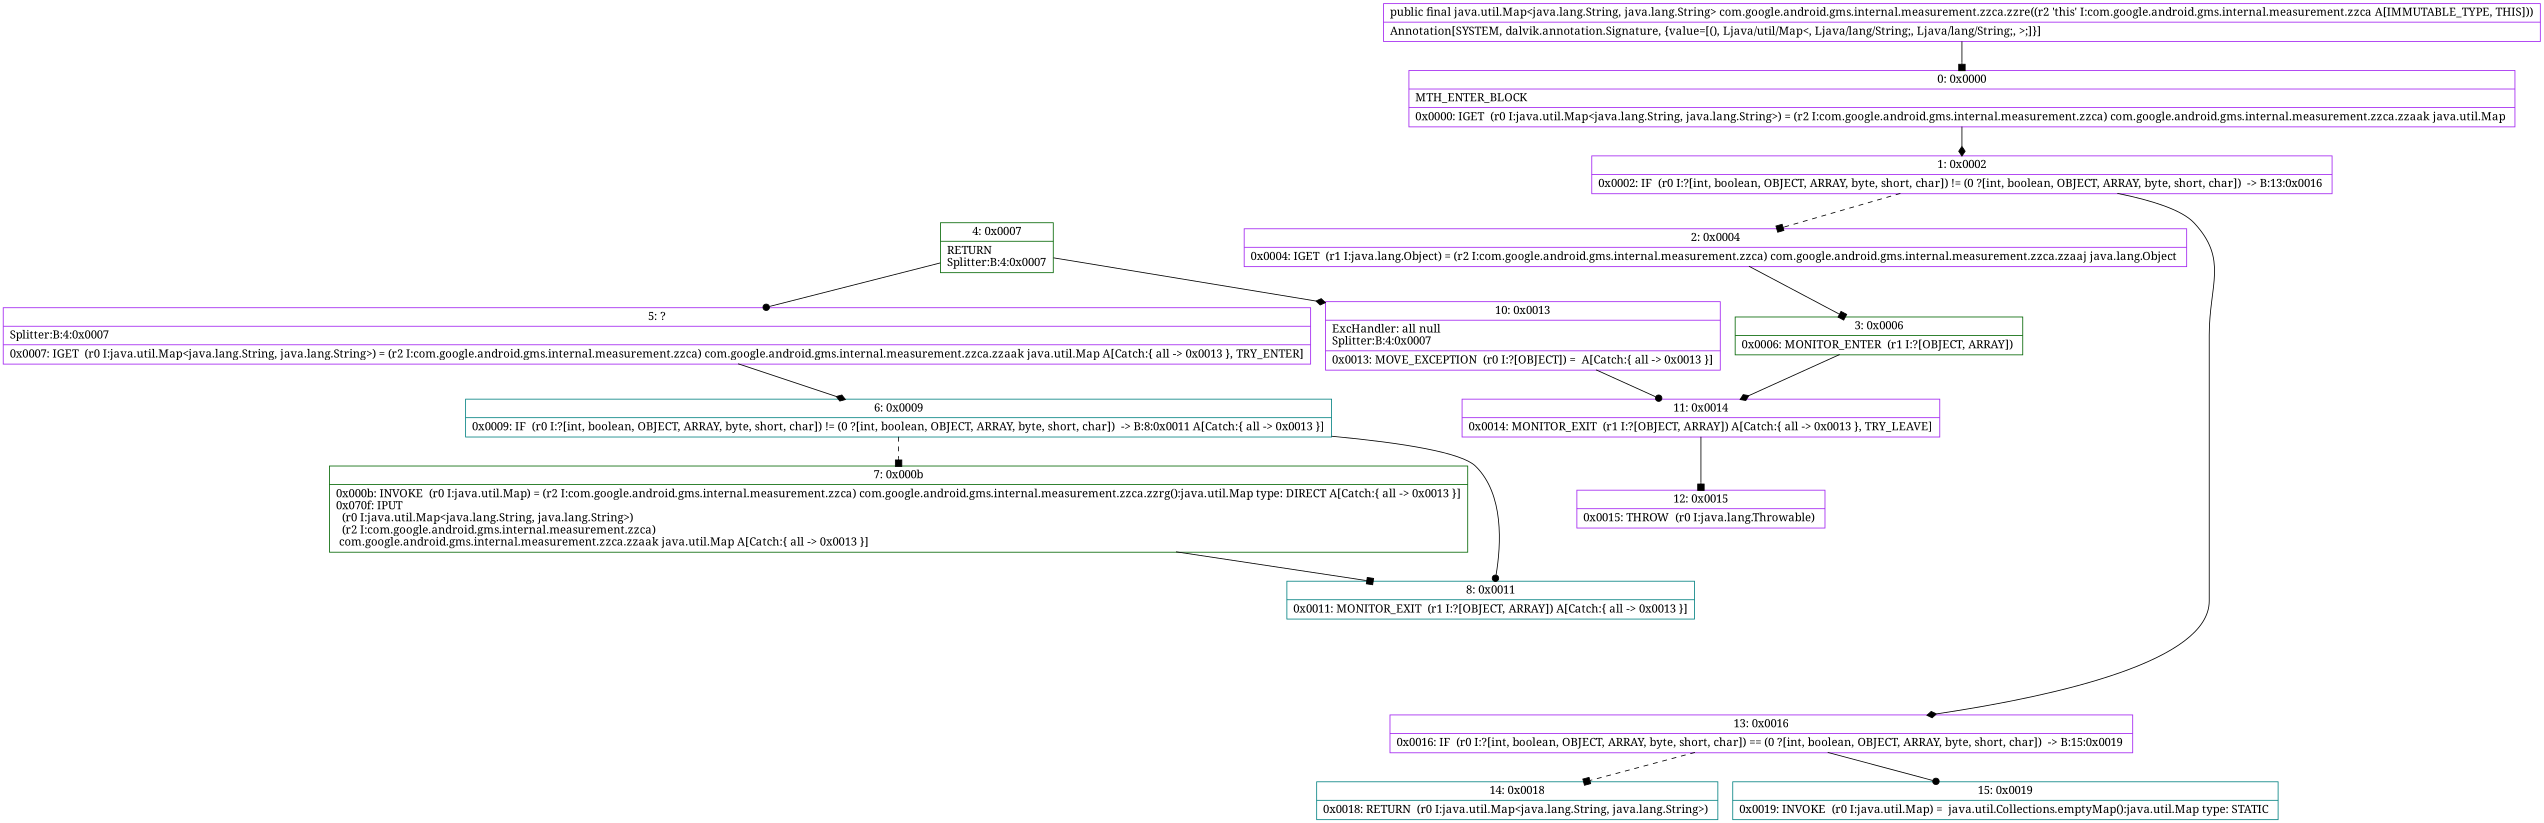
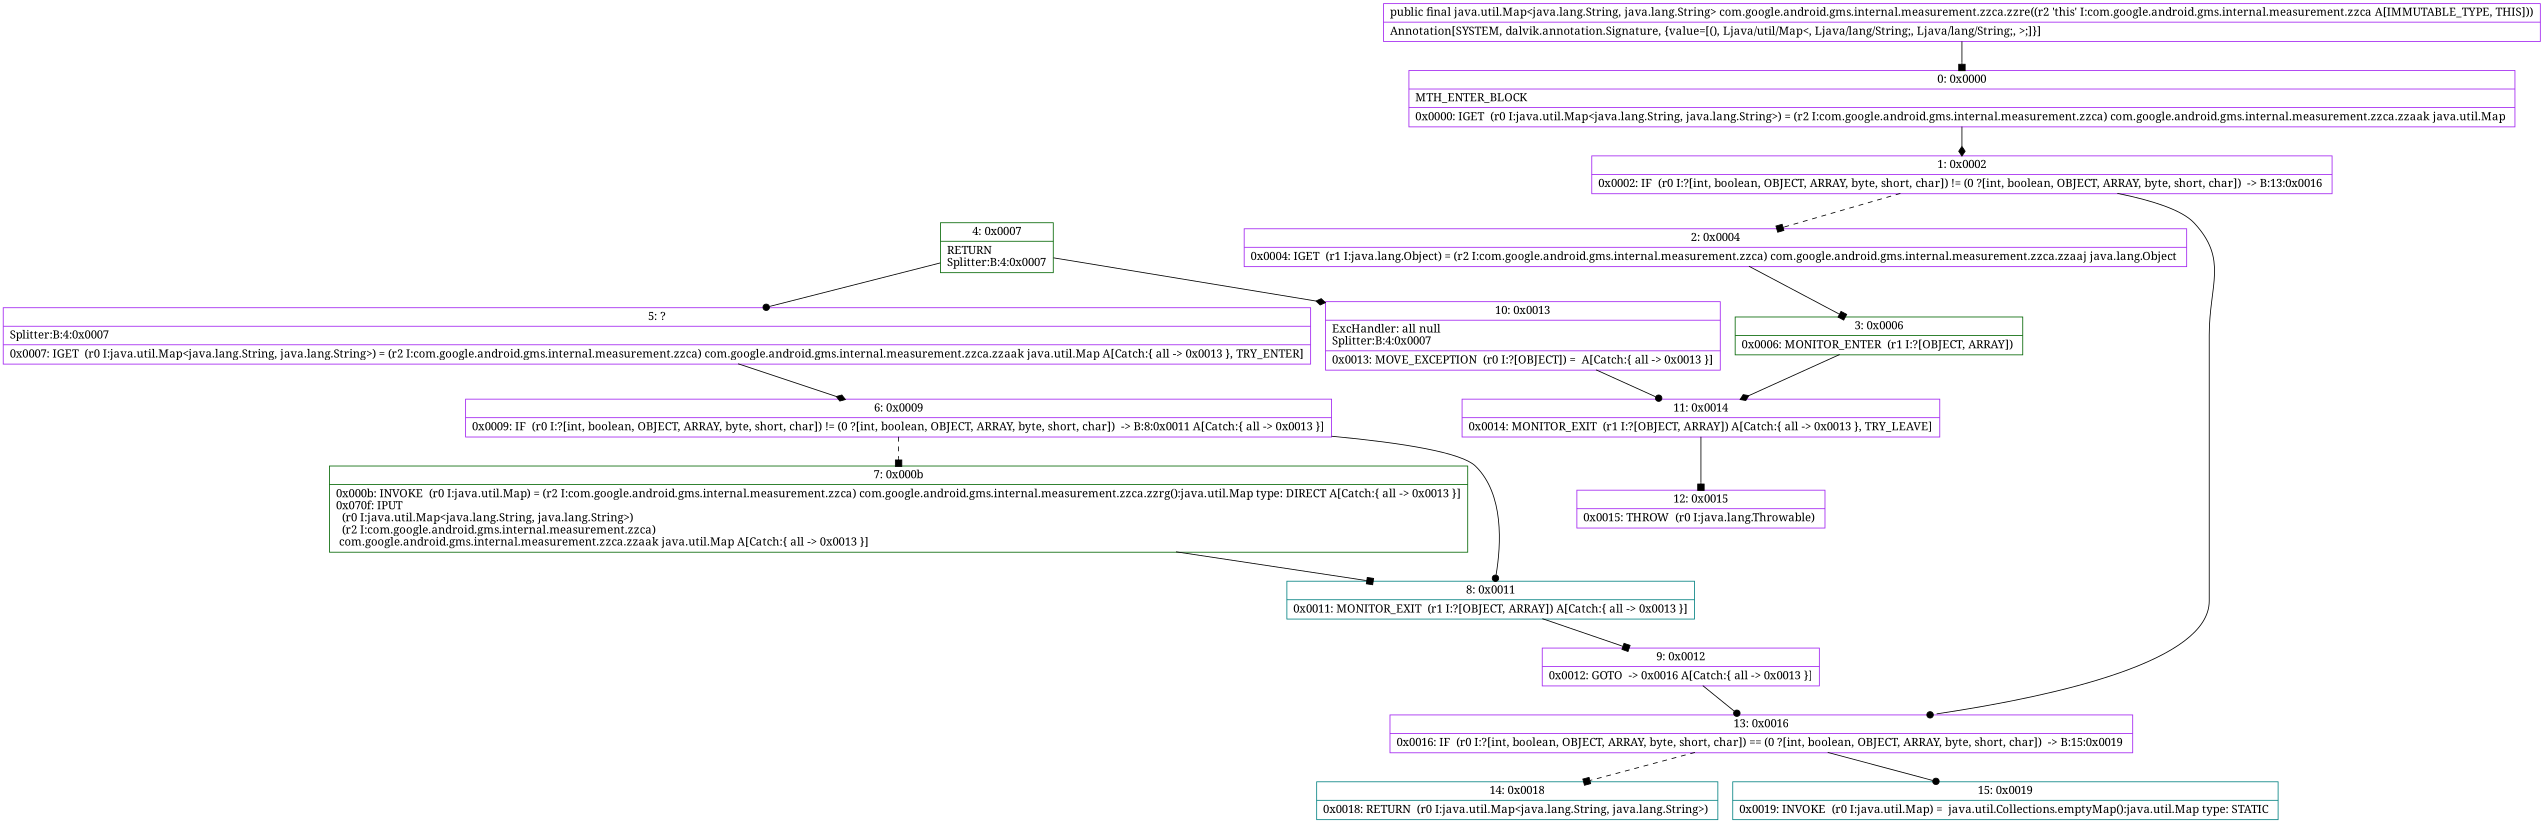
(899, 418) -> (899, 418)
(2209, 522) -> (2209, 522)
none -> (1681, 667)
